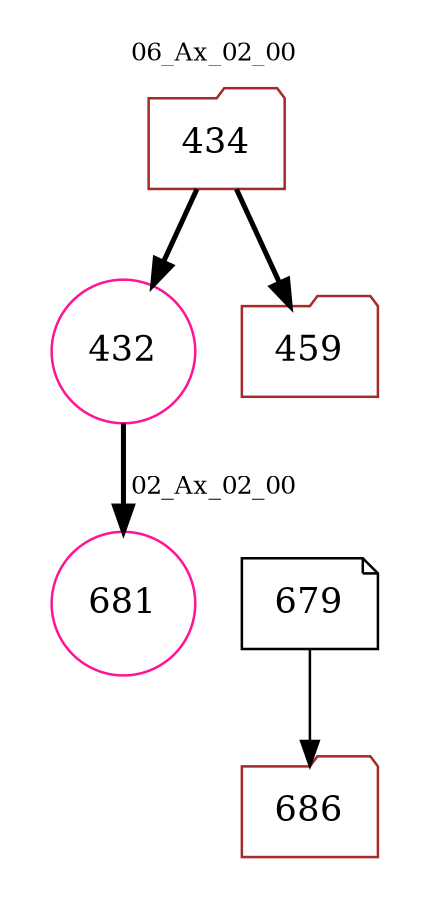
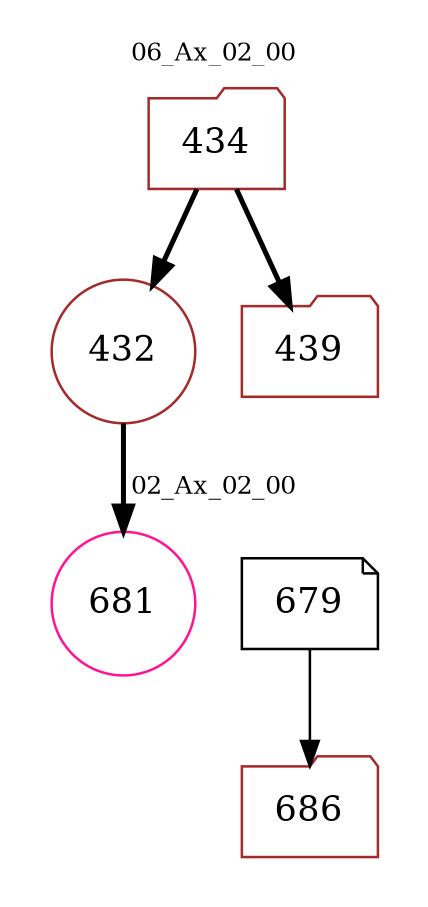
(123, 351) -> (123, 351)
(310, 351) -> (310, 351)
